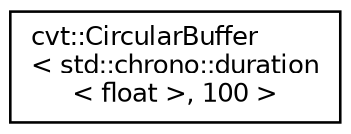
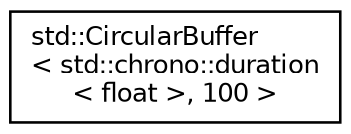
(175, 67) -> (175, 67)
